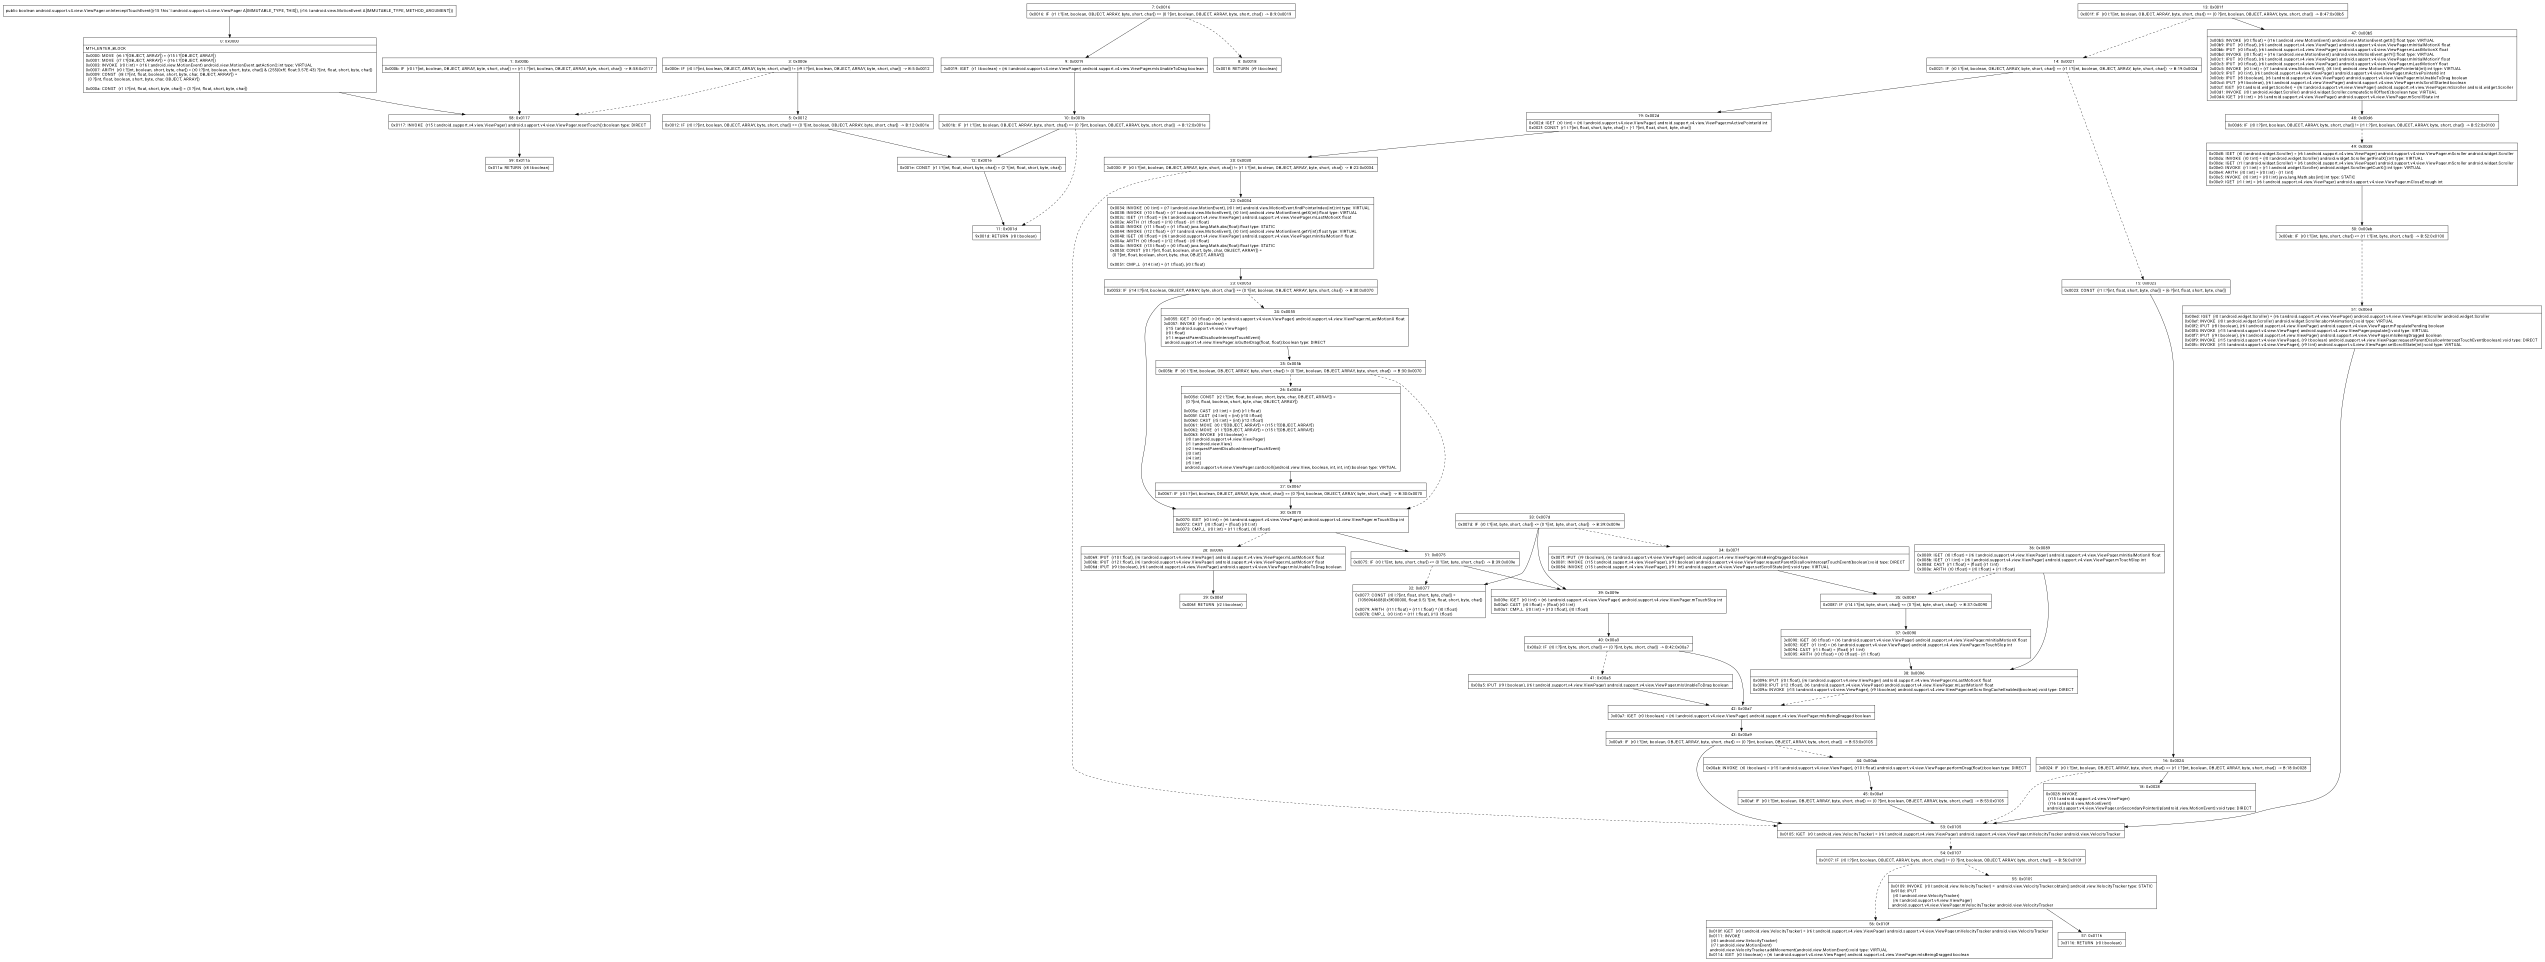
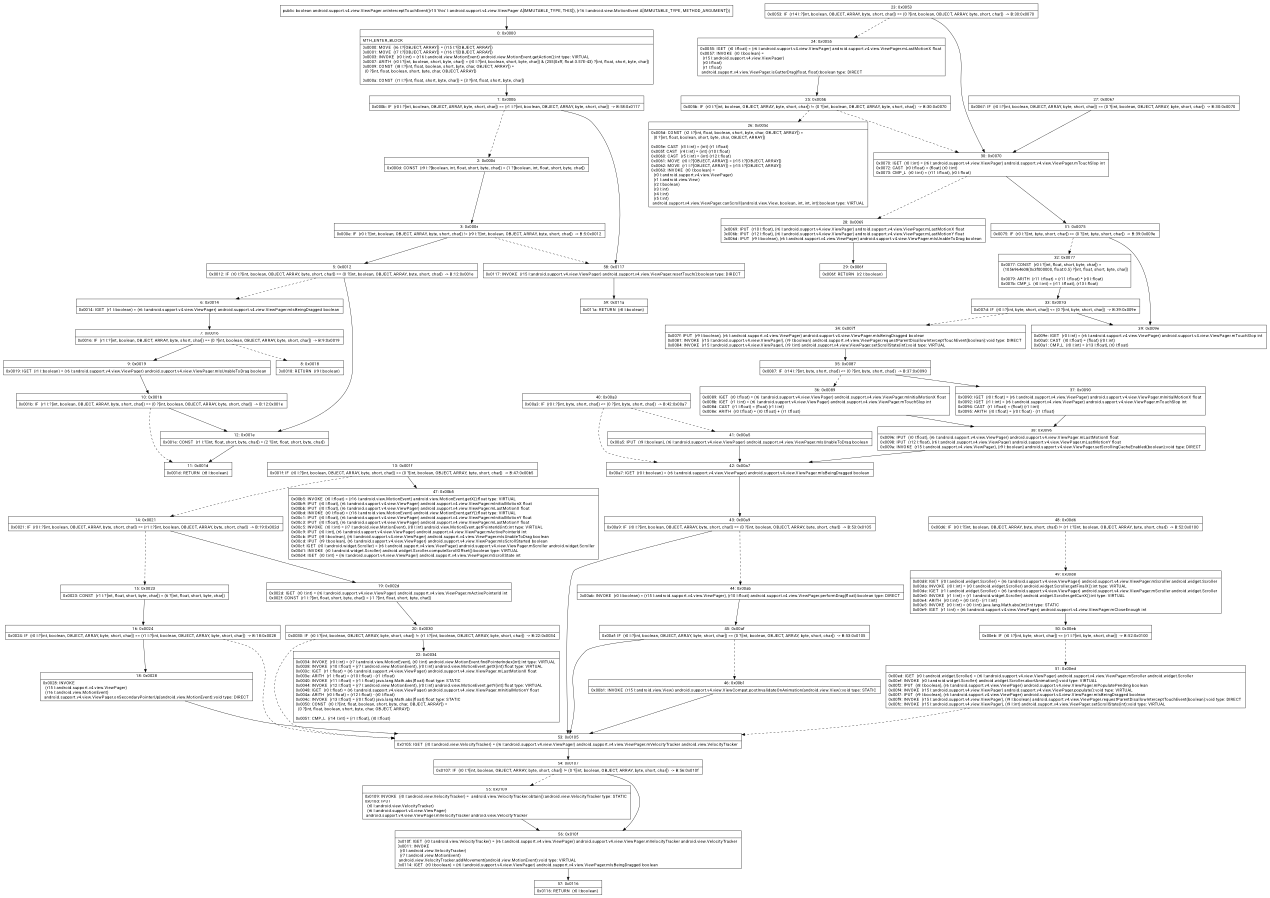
(400, 105) -> (507, 89)
(2362, 106) -> none
none -> (487, 164)
(1007, 236) -> (198, 473)
(1241, 272) -> none
none -> (210, 306)
(1212, 338) -> (711, 67)
(1232, 449) -> (666, 184)
(1291, 476) -> none
(1525, 568) -> (1059, 292)
(1963, 583) -> (838, 379)
(1609, 623) -> none
(1725, 663) -> (607, 453)
(2341, 674) -> (858, 725)
none -> (734, 687)
(1816, 699) -> (869, 456)
(1951, 842) -> (568, 752)
(1881, 881) -> (638, 794)
(1905, 891) -> (379, 801)
(2063, 920) -> (568, 873)
(1726, 936) -> (415, 846)
(2092, 943) -> (568, 891)
